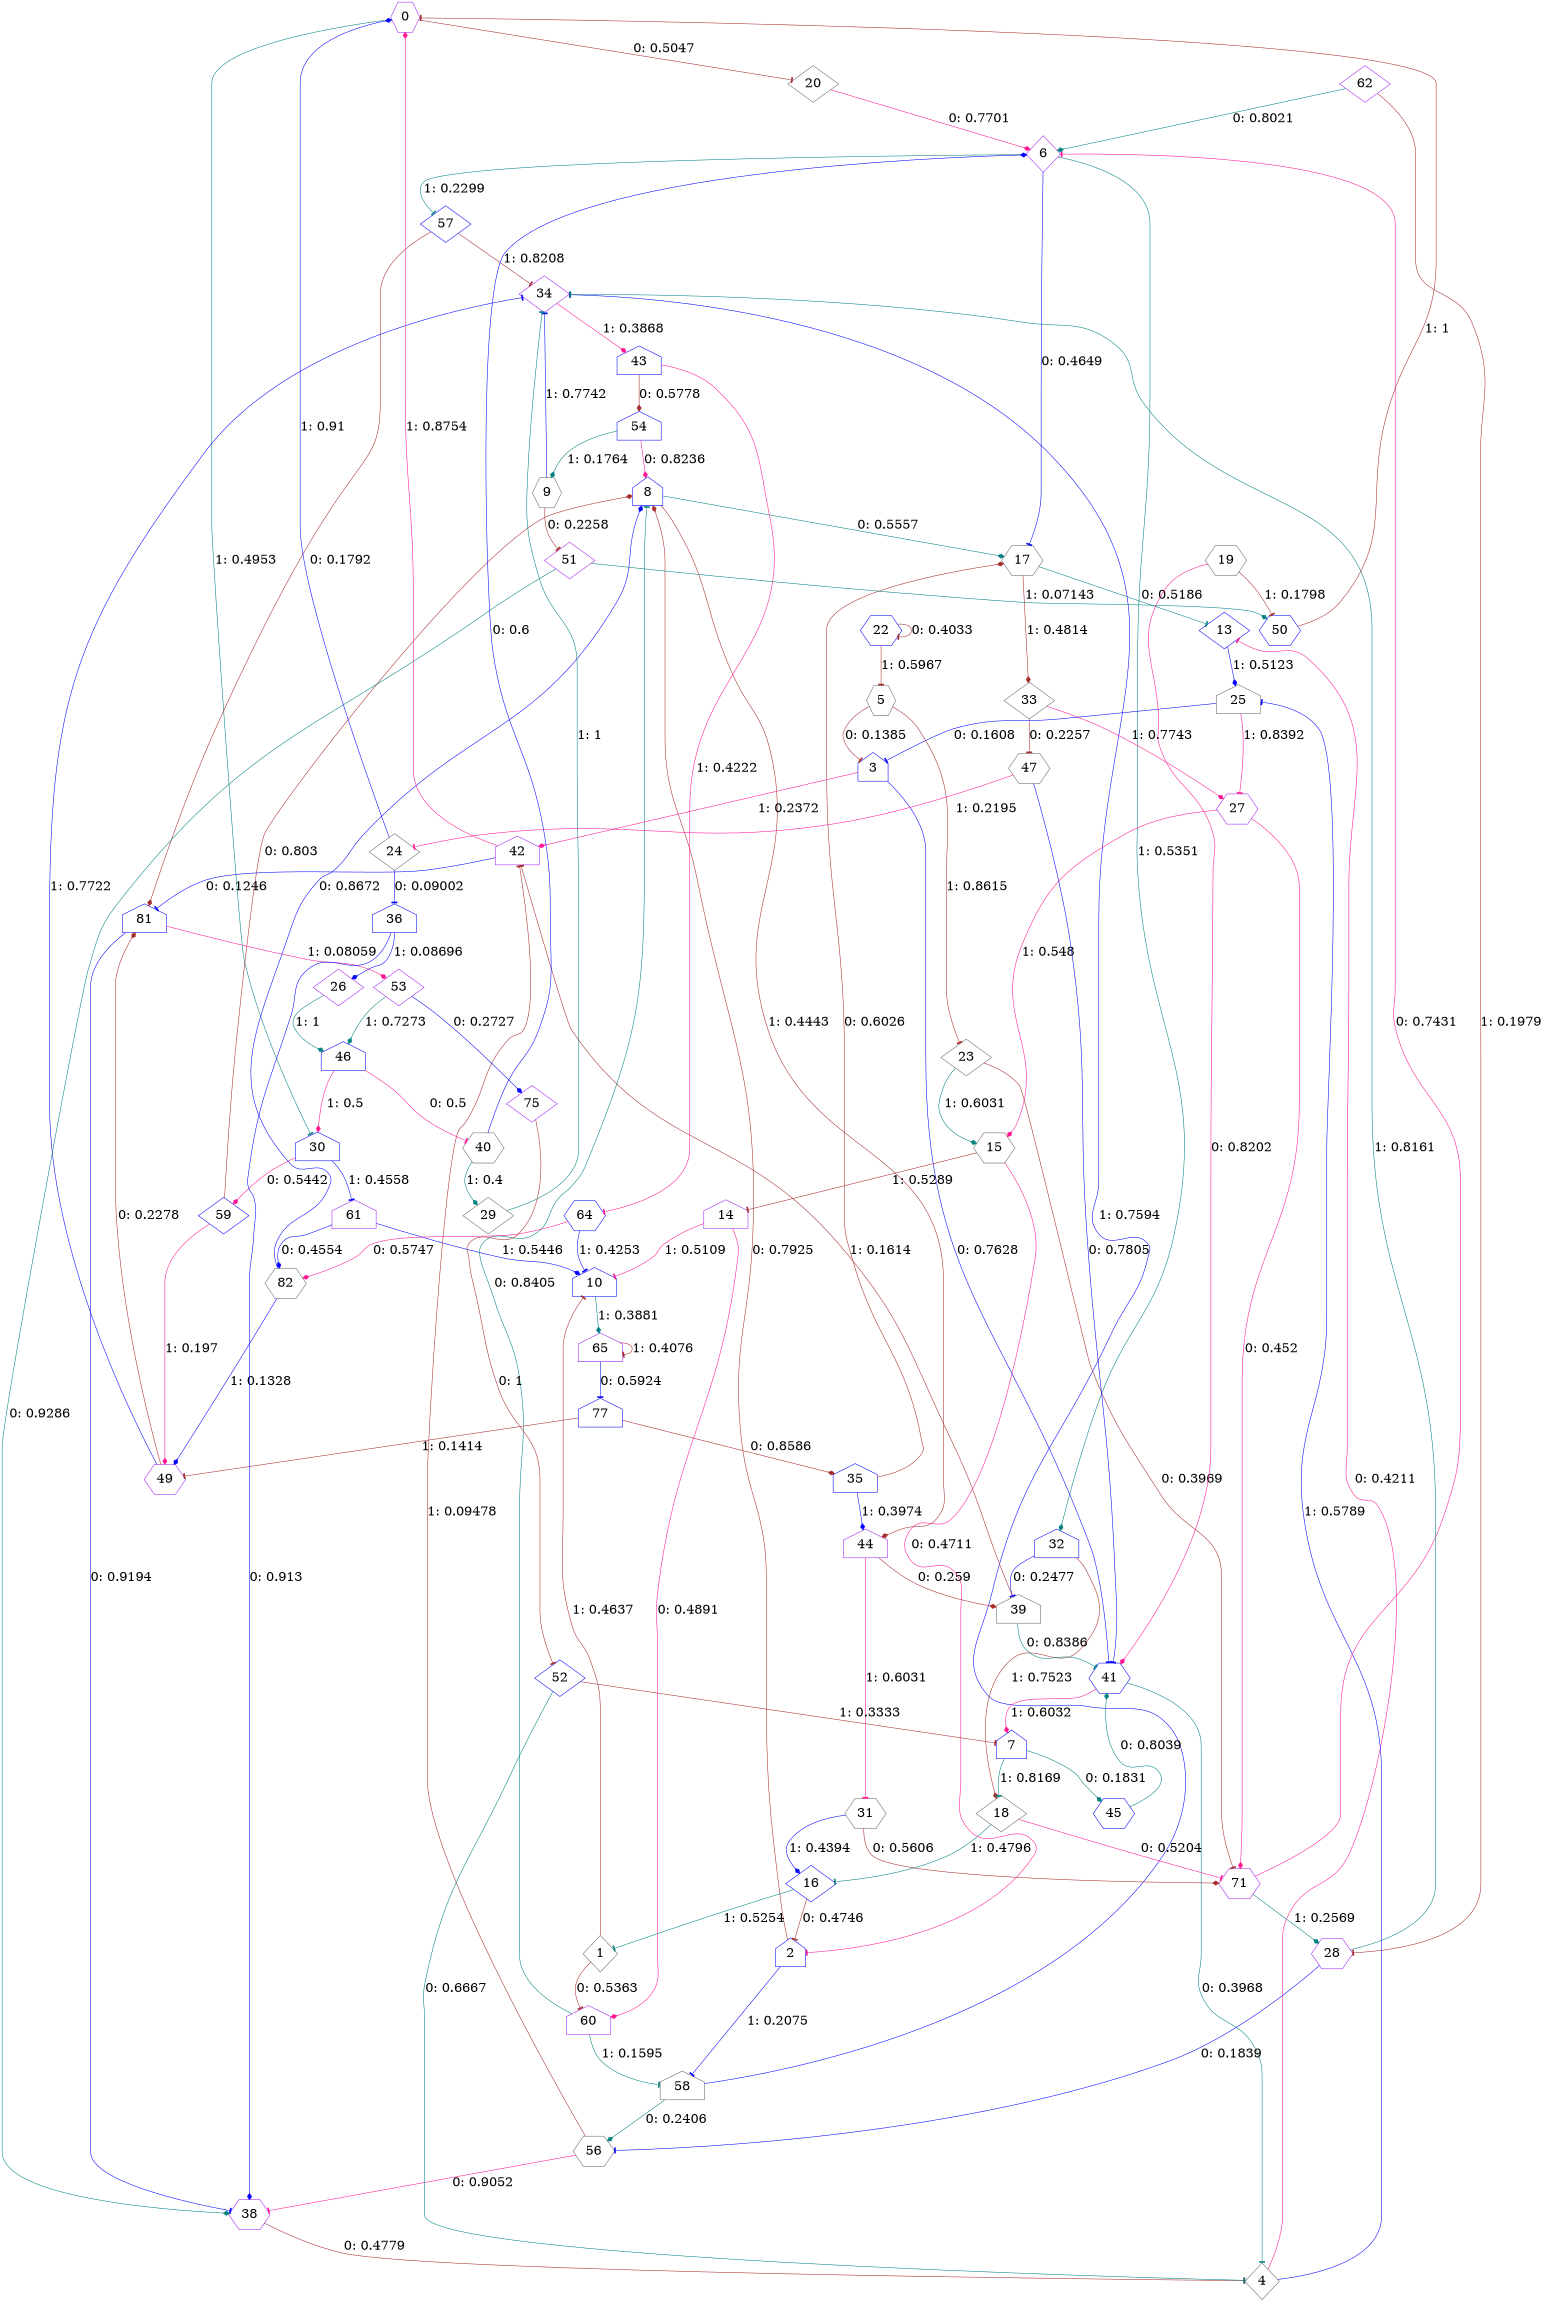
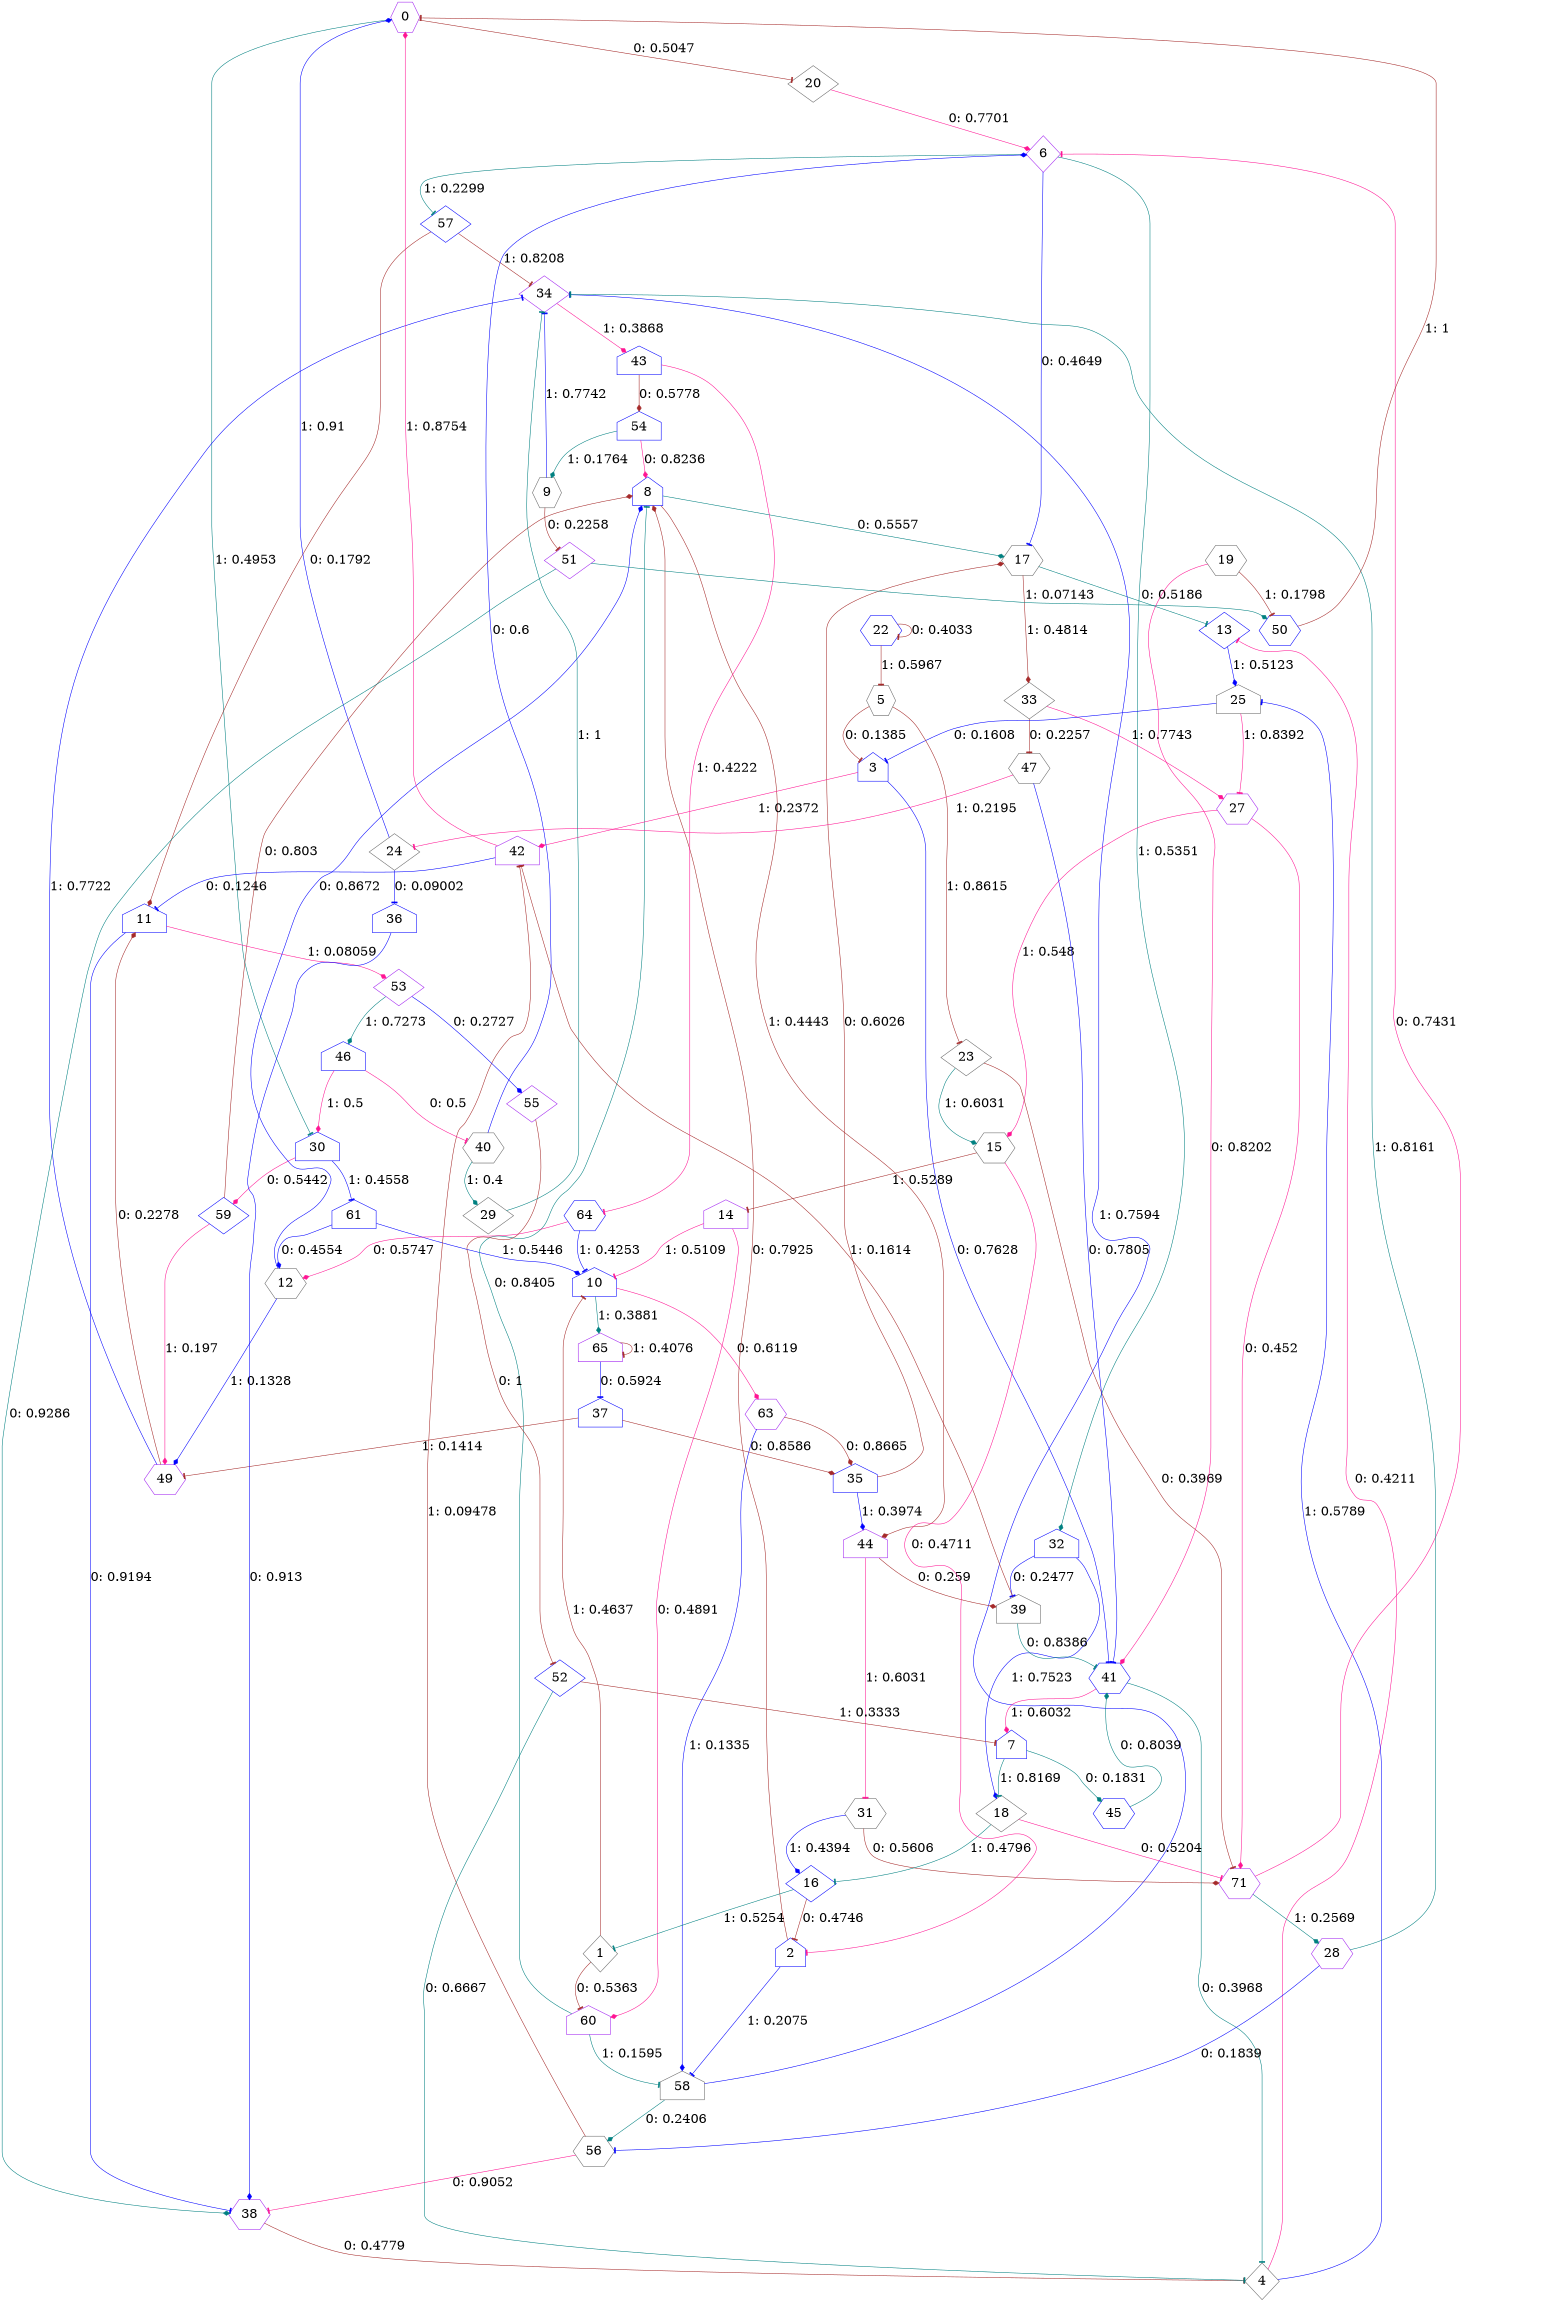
(1365, 84) -> none
(144, 920) -> (144, 920)
(338, 987) -> none
(532, 1104) -> (532, 1104)
(354, 1216) -> (354, 1216)
(286, 1283) -> (286, 1283)
(600, 1414) -> (600, 1414)
none -> (766, 1414)
(1020, 1654) -> (1020, 1654)
